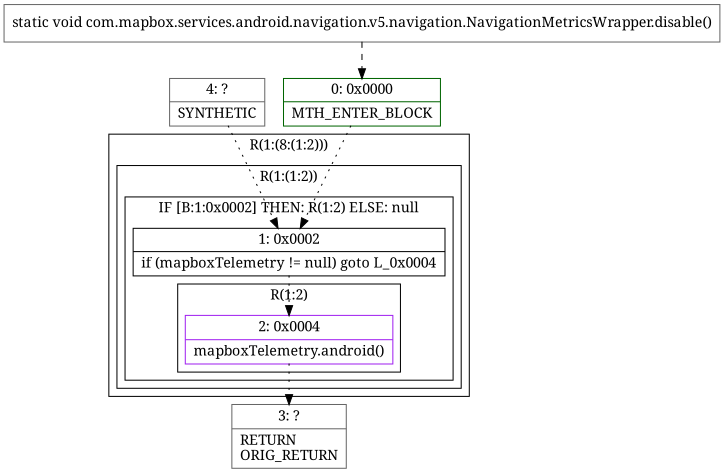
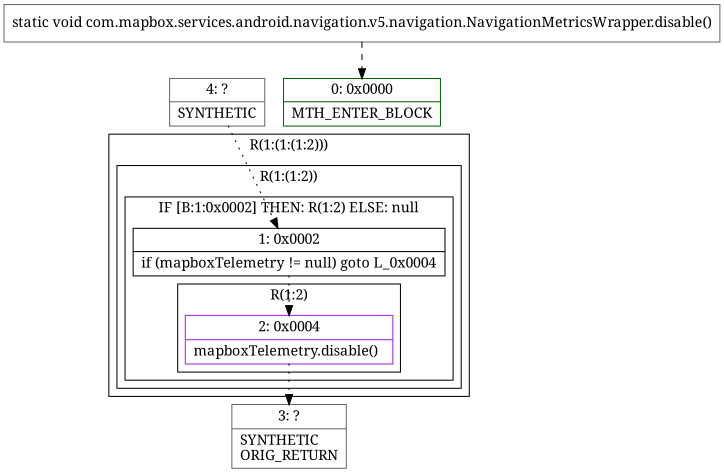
(289, 146) -> (289, 146)
(328, 172) -> none
(289, 351) -> (286, 351)
(268, 440) -> (279, 440)
